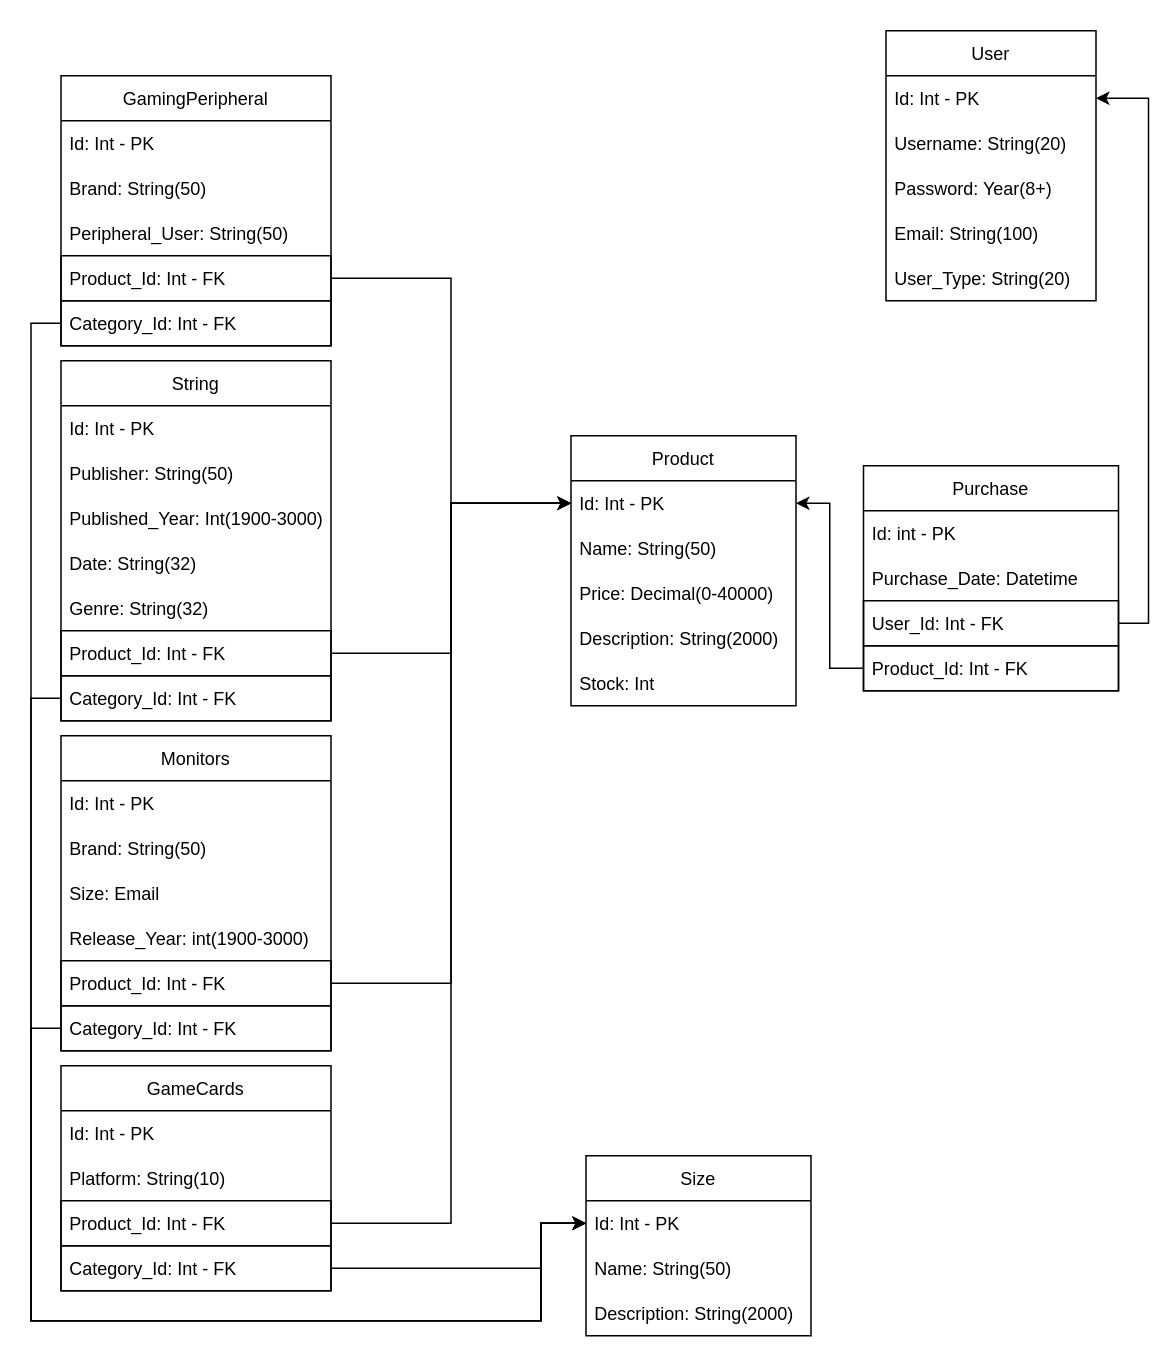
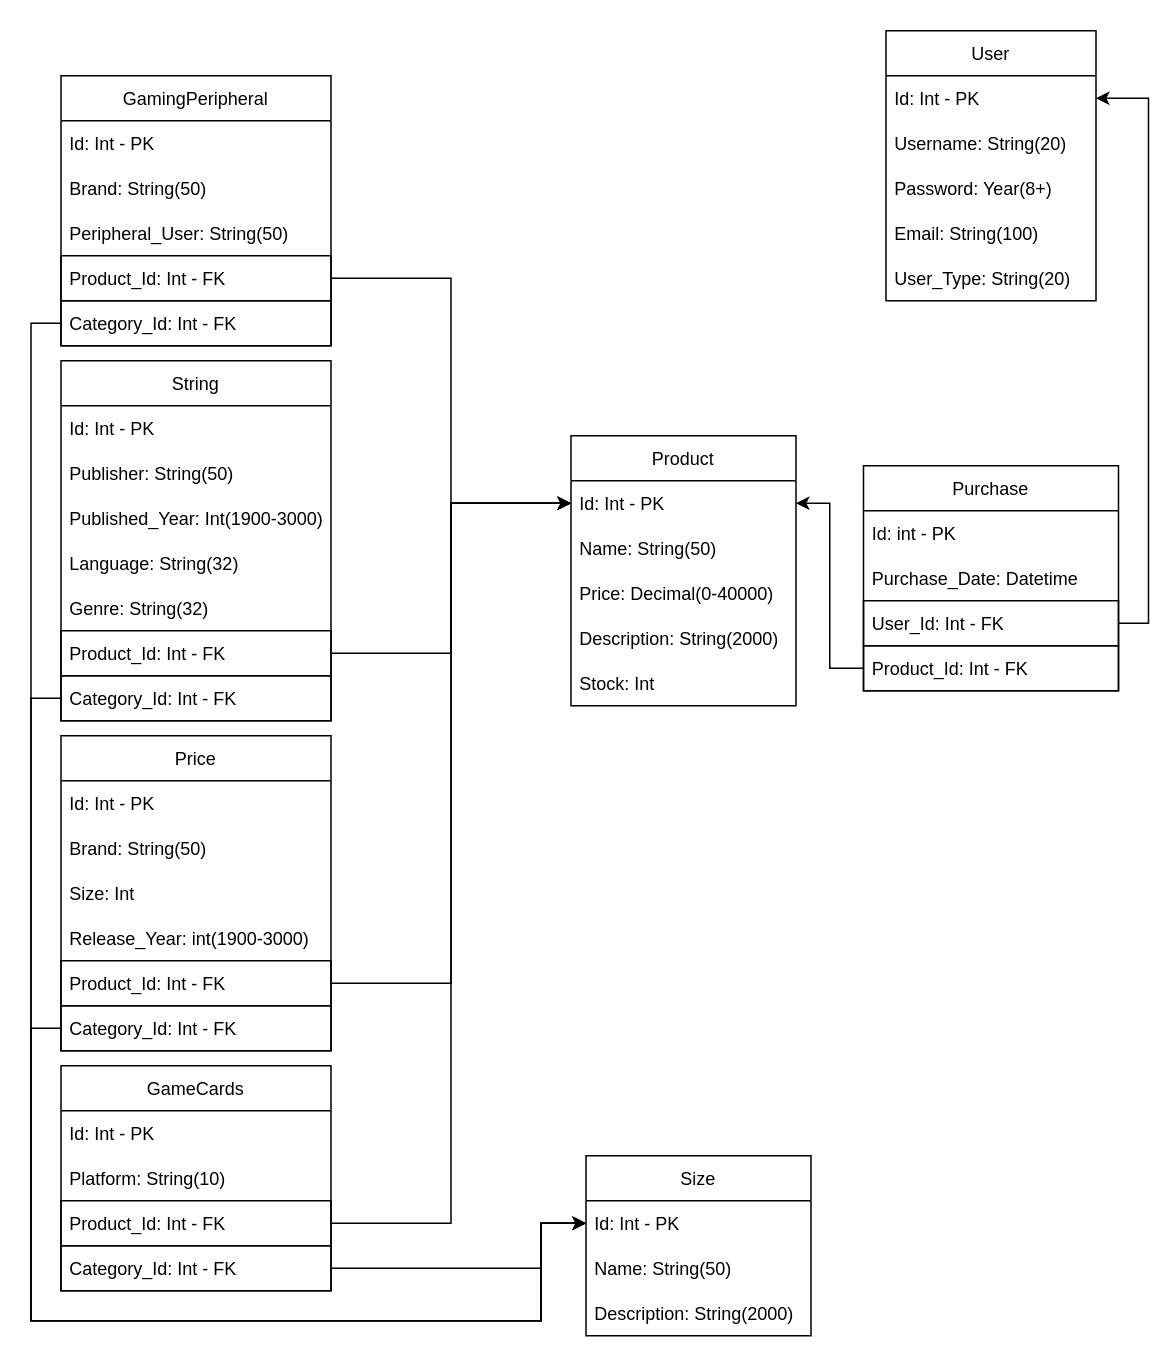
(143, 564) -> (163, 564)
(195, 759) -> (195, 759)
(113, 894) -> (107, 894)
